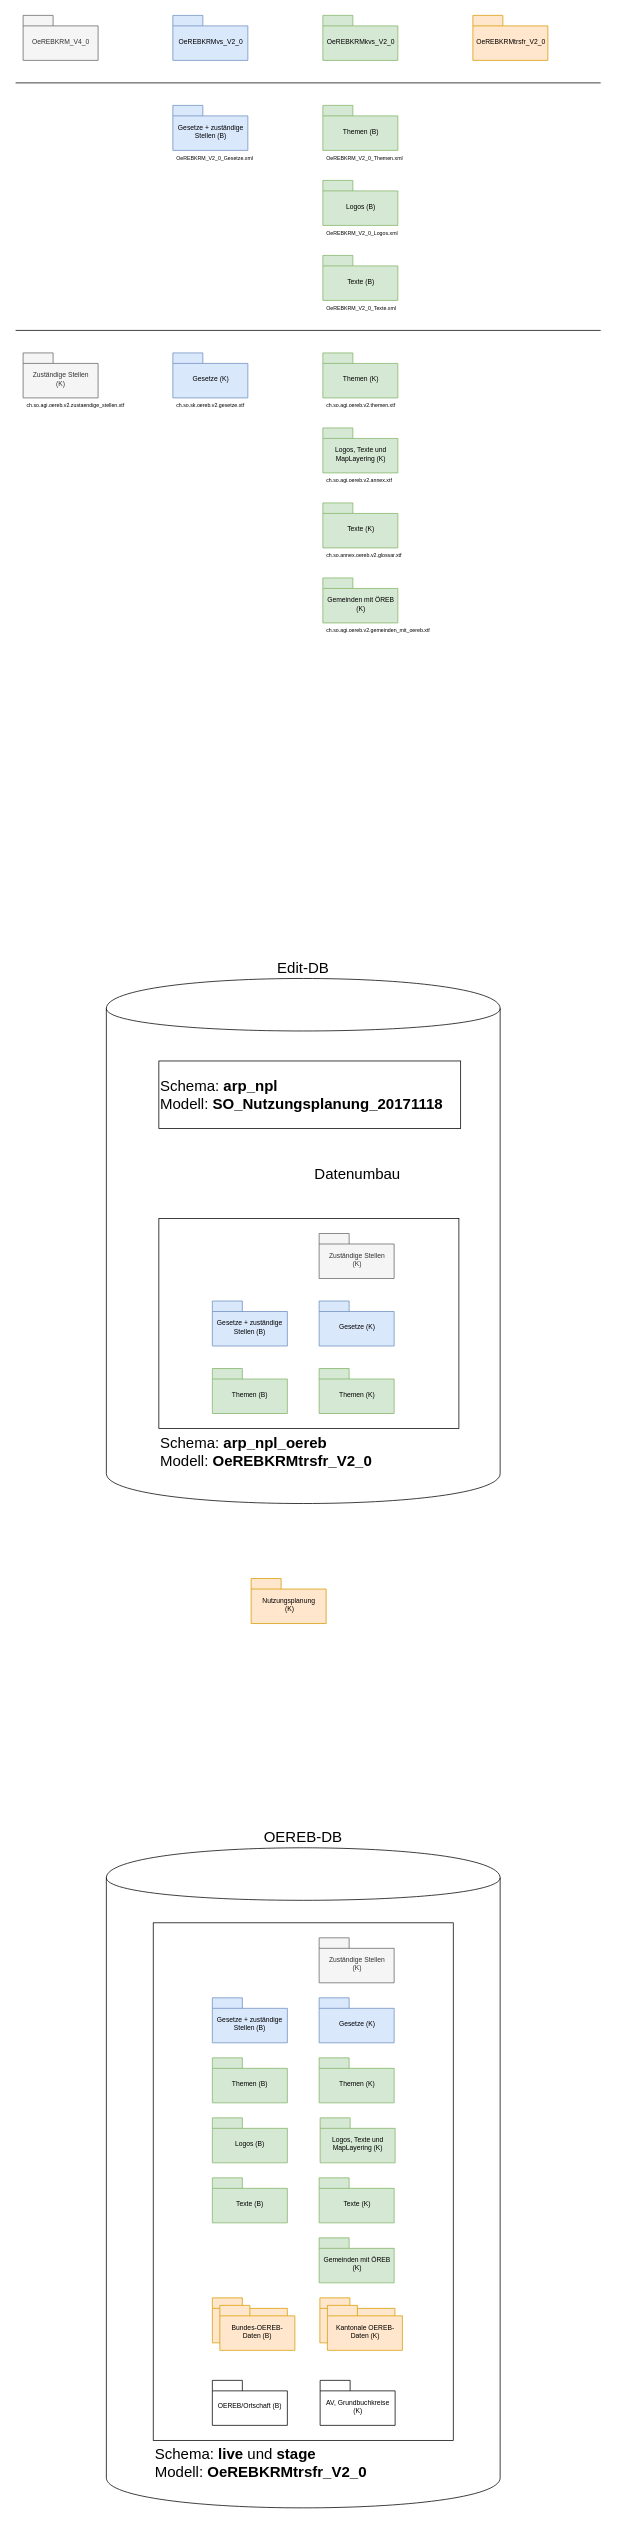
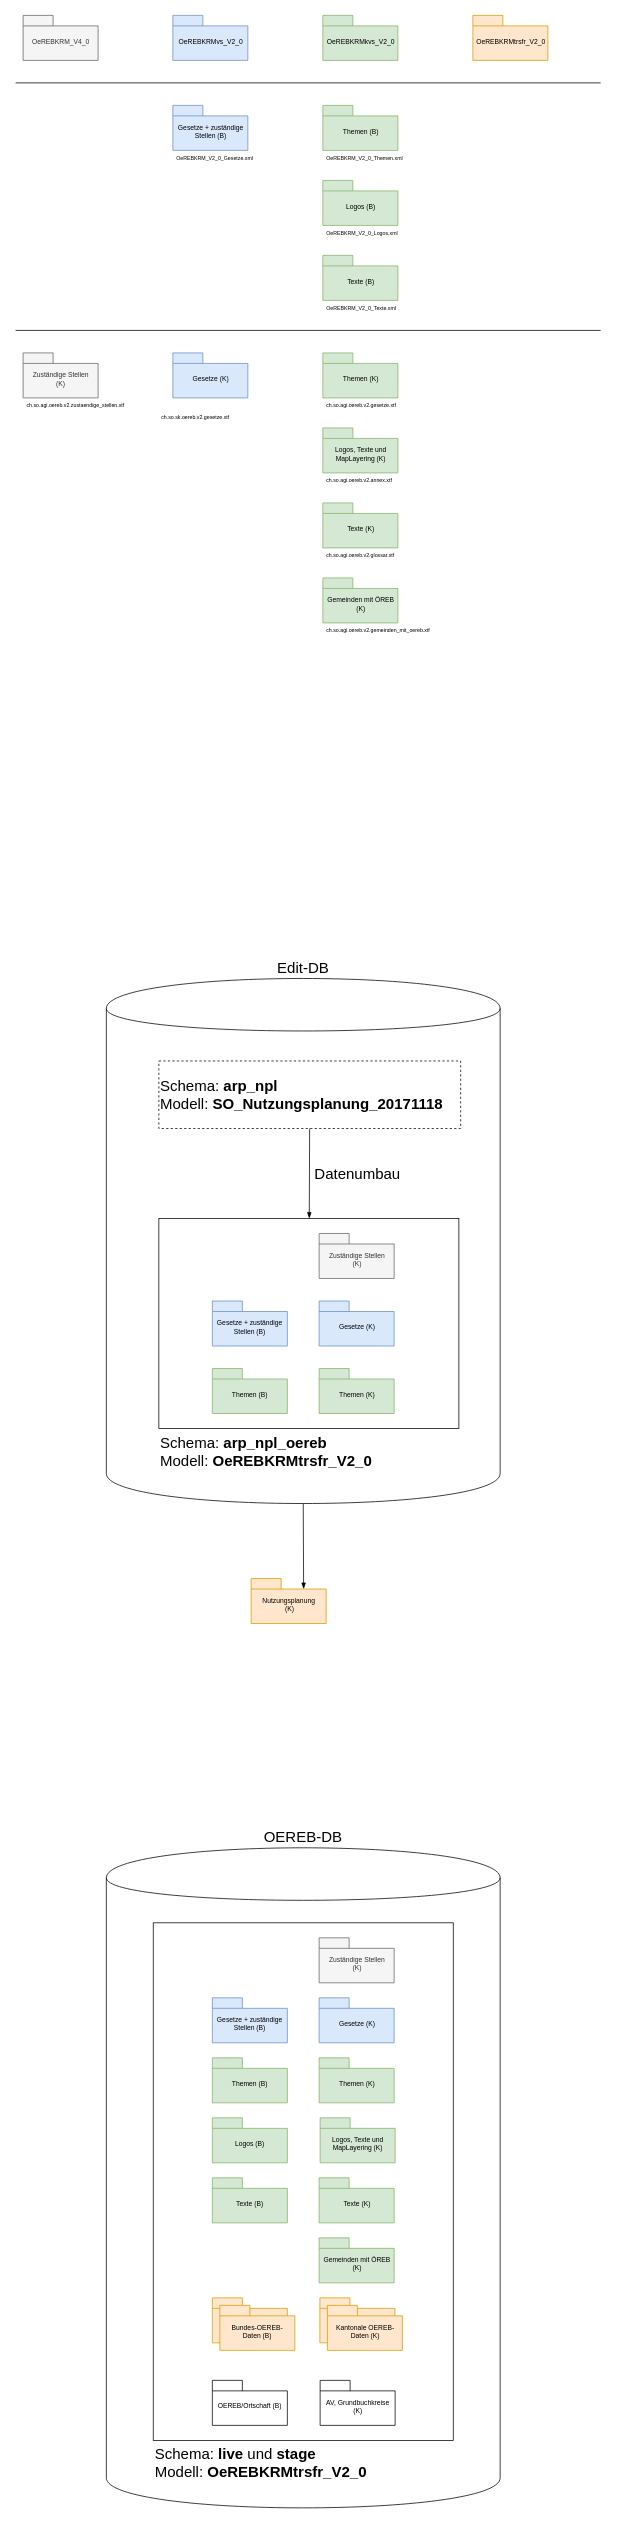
(228, 405) -> (213, 417)
(364, 406) -> (365, 406)
(368, 556) -> (365, 556)
(310, 1095) -> (310, 1095)
none -> (309, 1170)
none -> (303, 1543)
